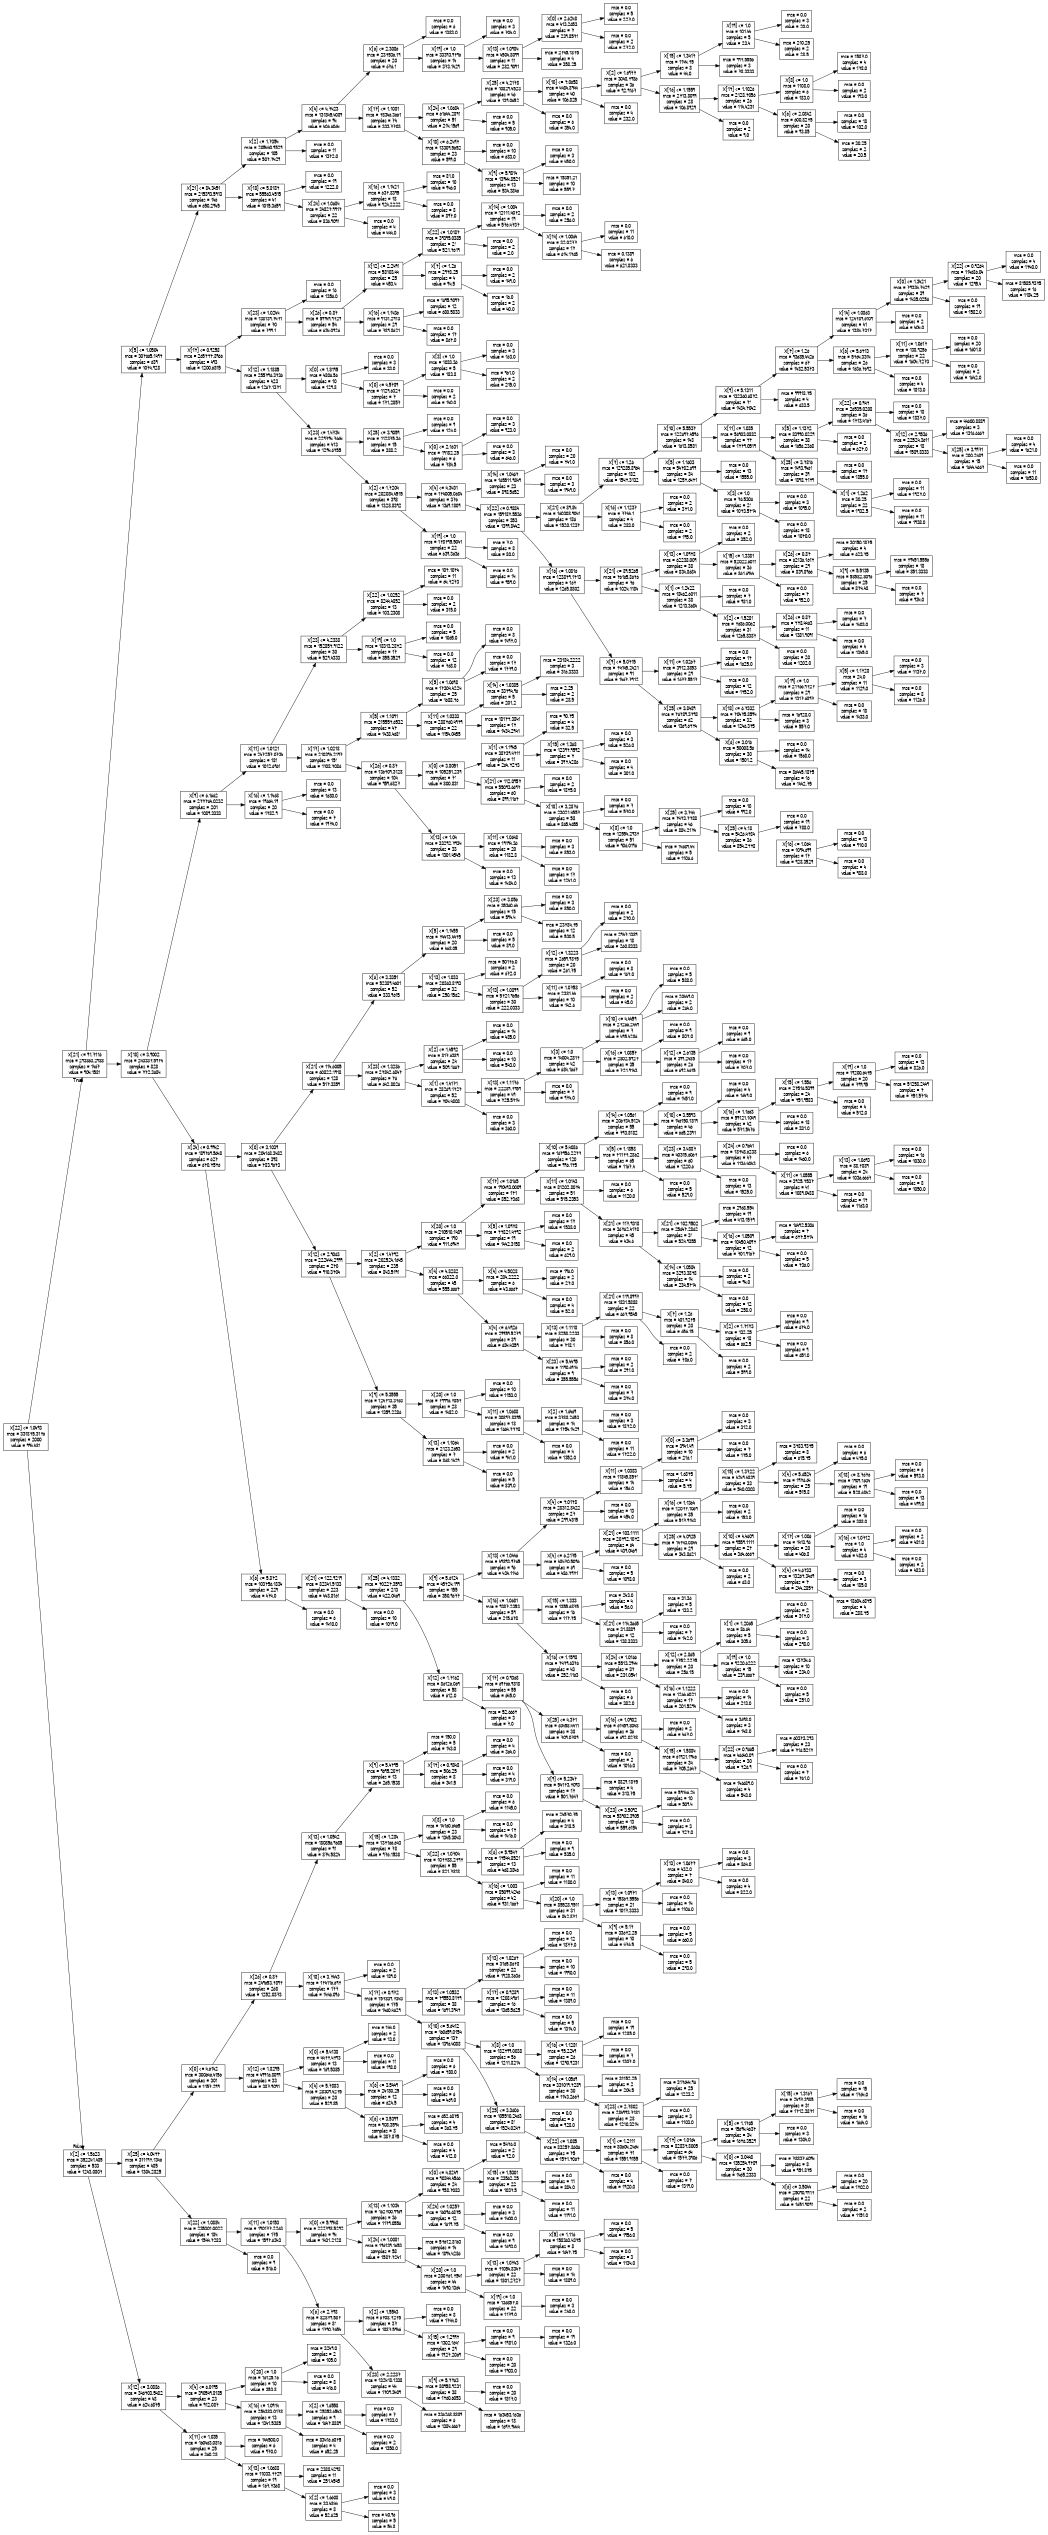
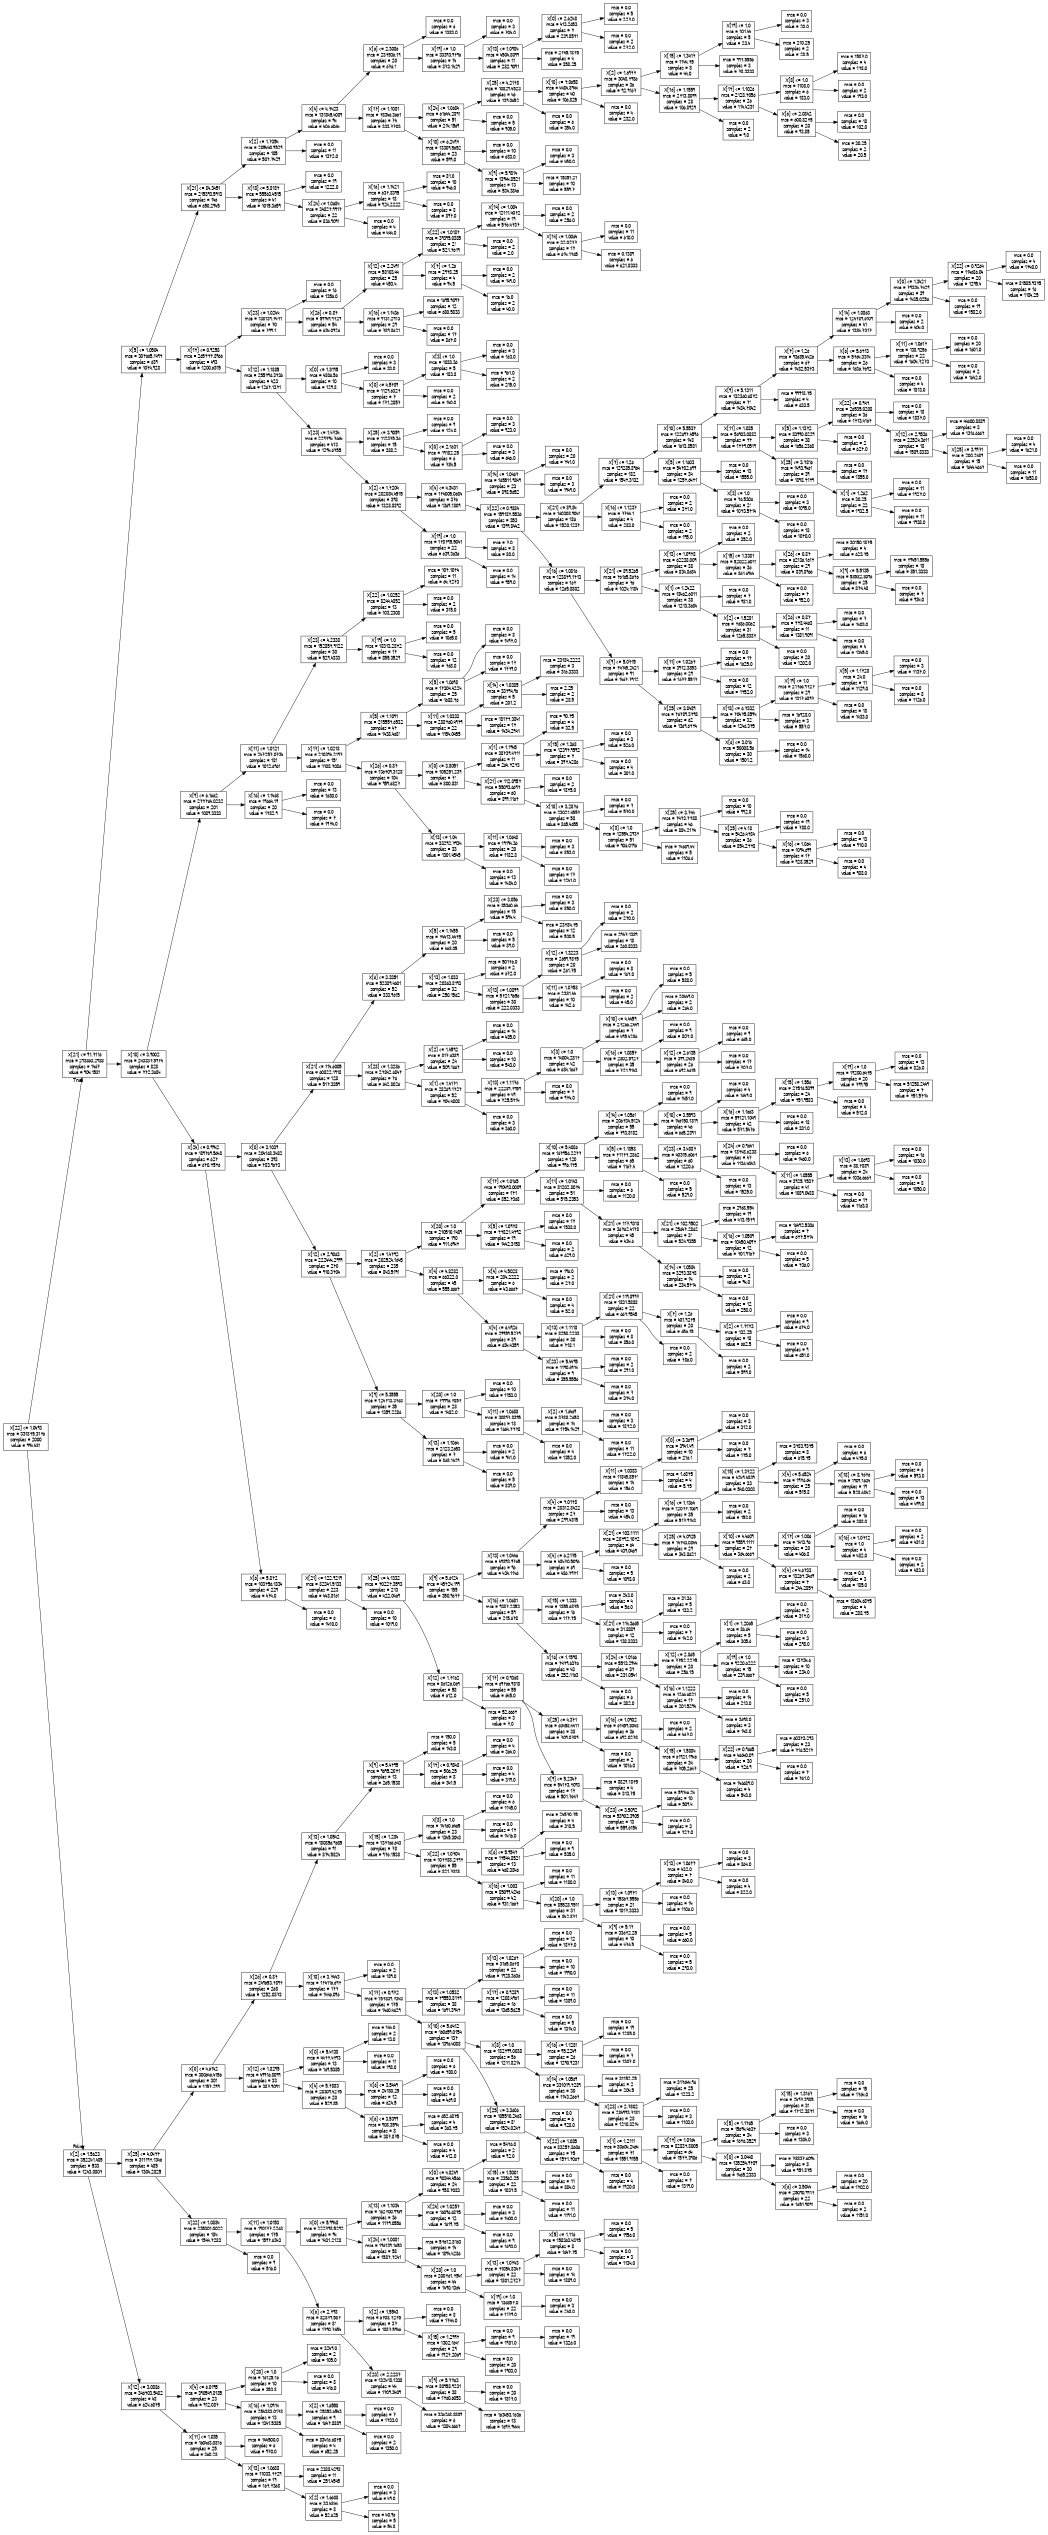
(797, 778) -> none
none -> (766, 845)
